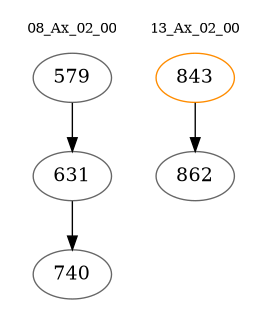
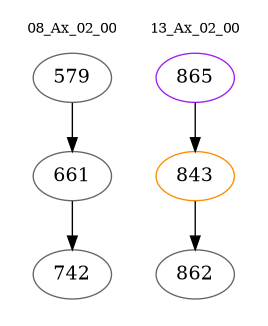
none -> (195, 78)
(72, 176) -> (72, 176)
(72, 274) -> (72, 274)
